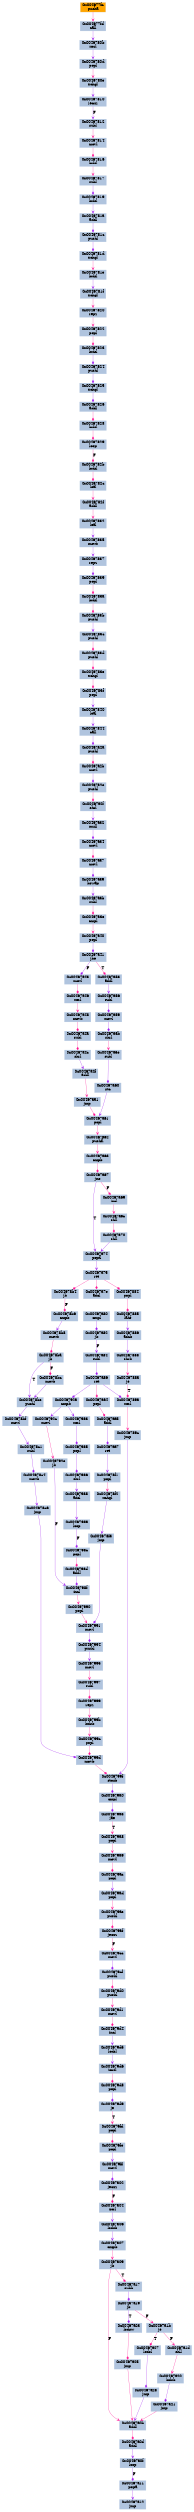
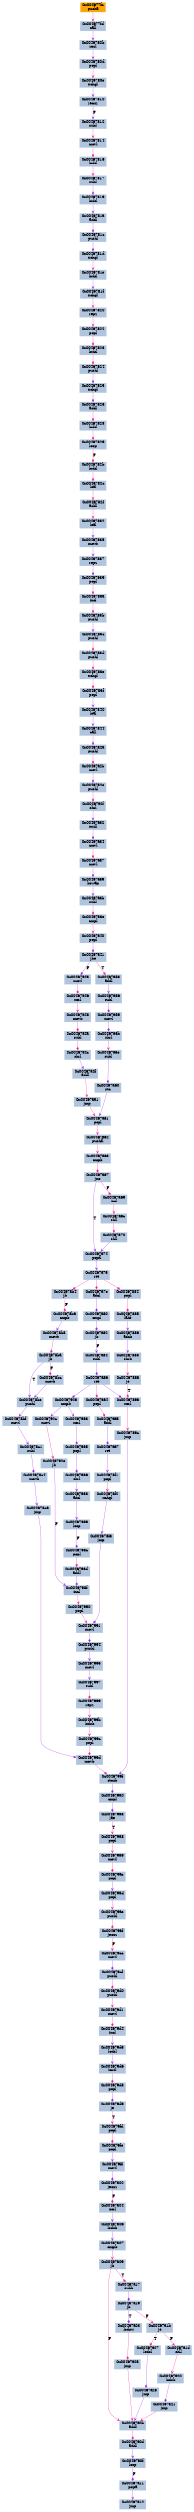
(93, 358) -> (93, 358)
(93, 599) -> (93, 599)
(92, 1110) -> (92, 1110)
none -> (97, 1304)
(89, 1674) -> (89, 1674)
